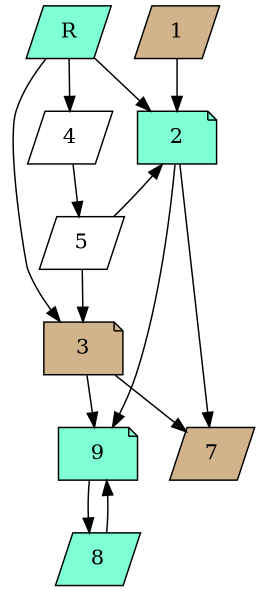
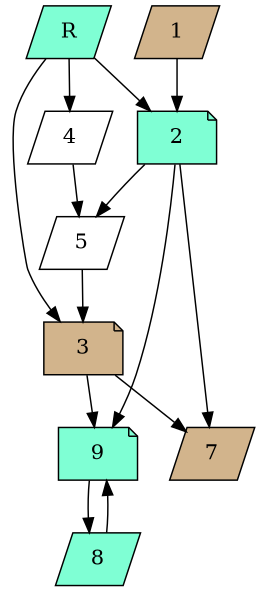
(134, 197) -> (125, 184)
